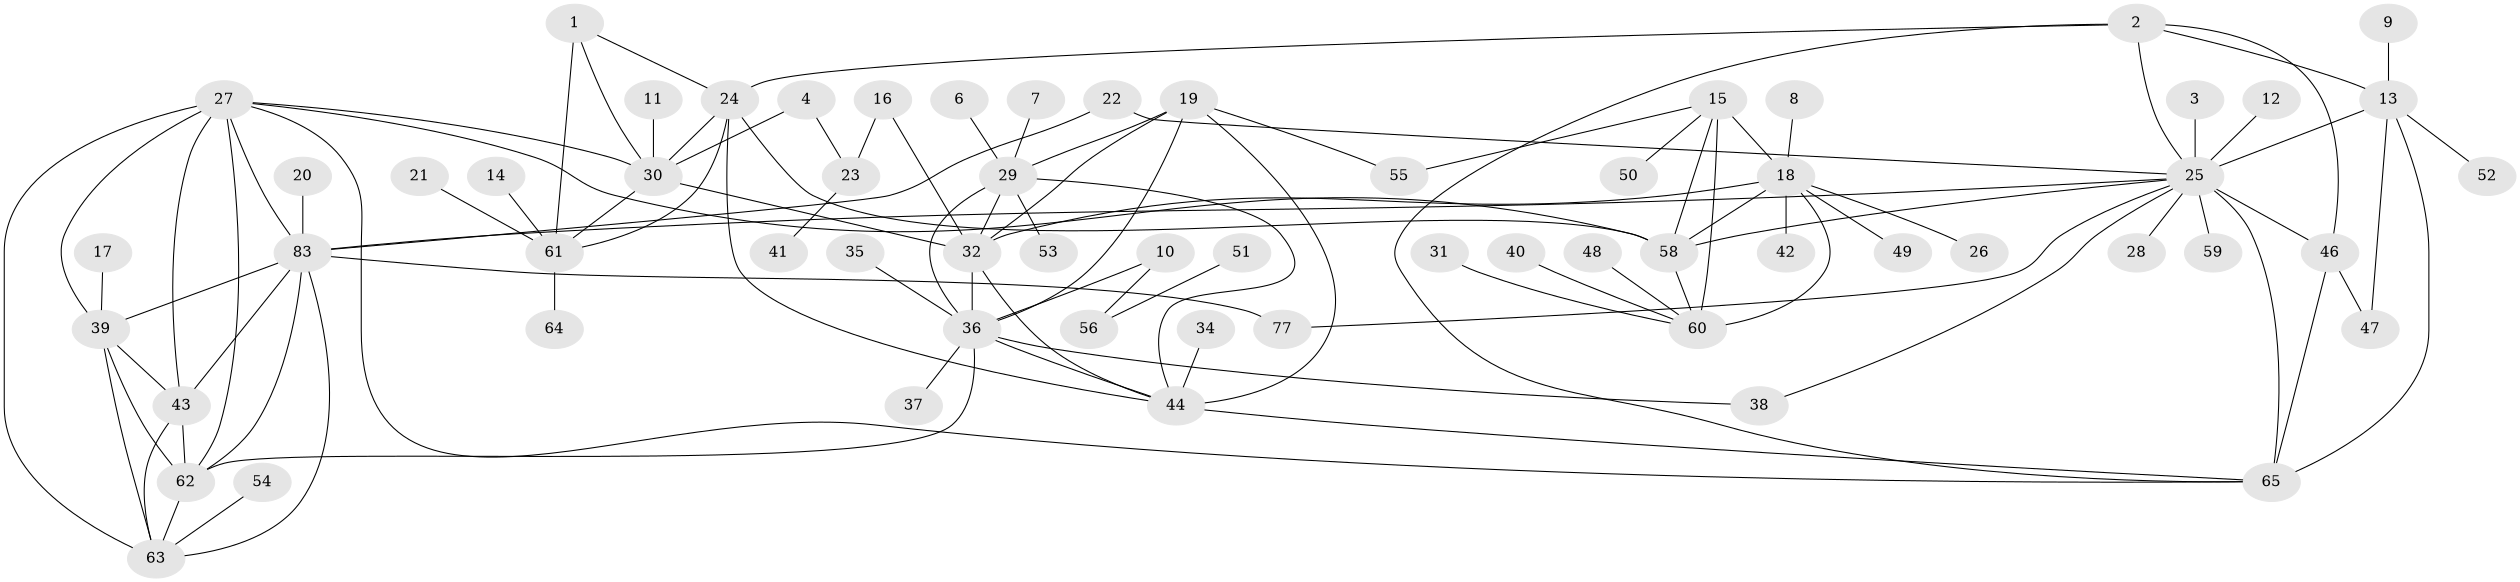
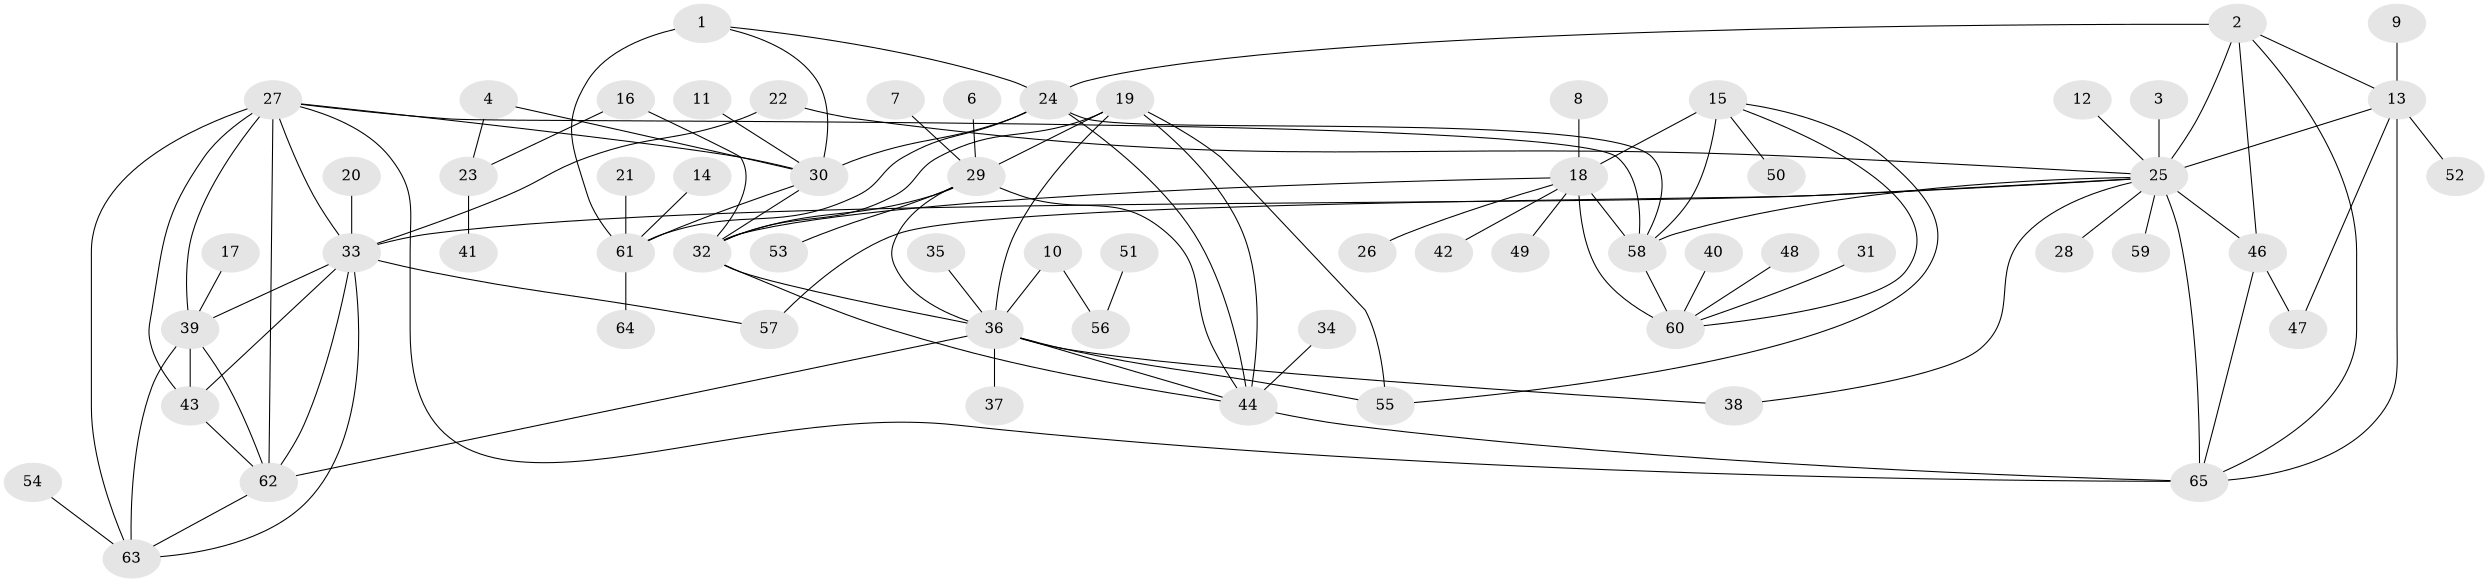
(303, 253) -> (352, 253)
(1282, 329) -> (769, 329)
none -> (1189, 371)
(145, 479) -> none
